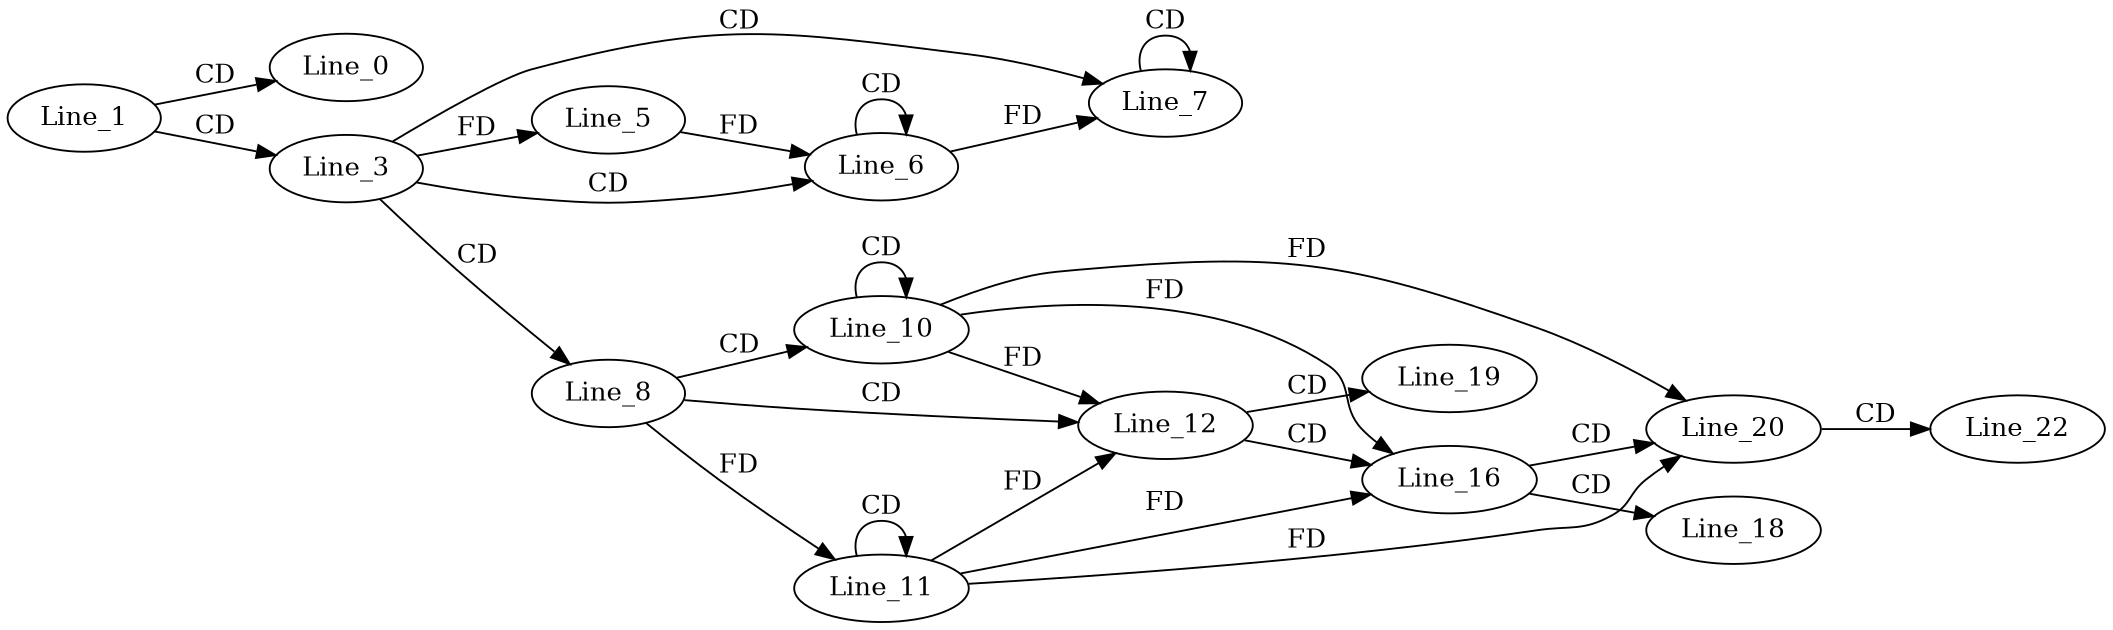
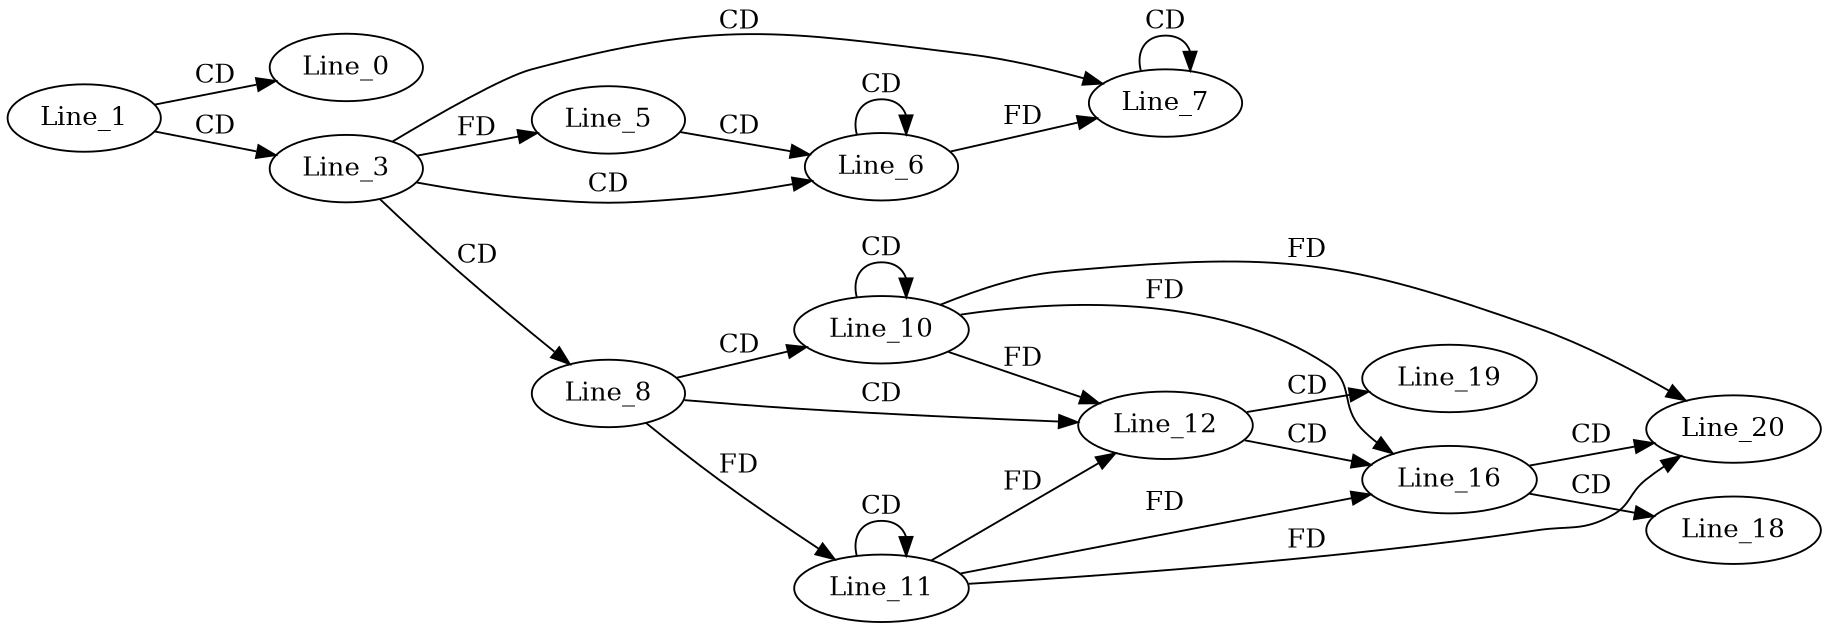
(739, 126) -> (739, 126)
(2018, 429) -> none
